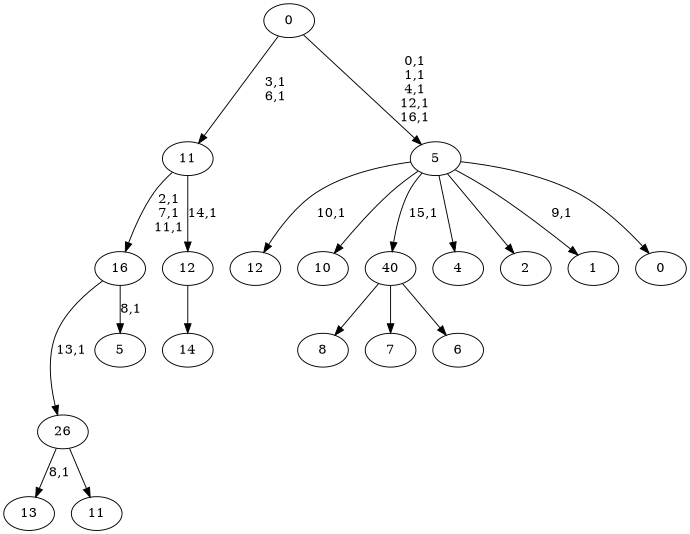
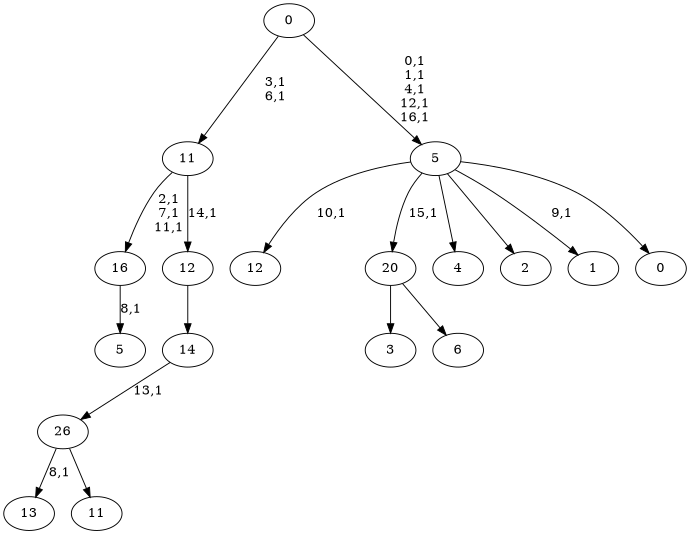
(323, 269) -> none
(391, 269) -> (391, 269)
(56, 335) -> (130, 388)
(323, 350) -> none
(391, 350) -> (391, 350)
